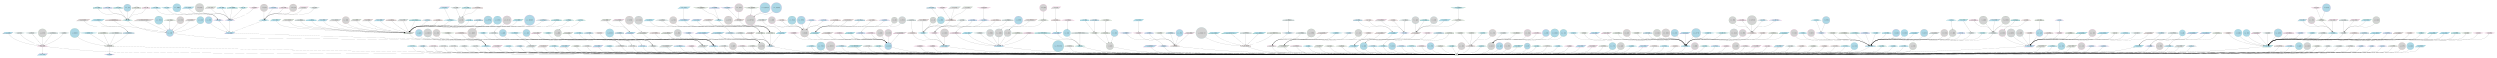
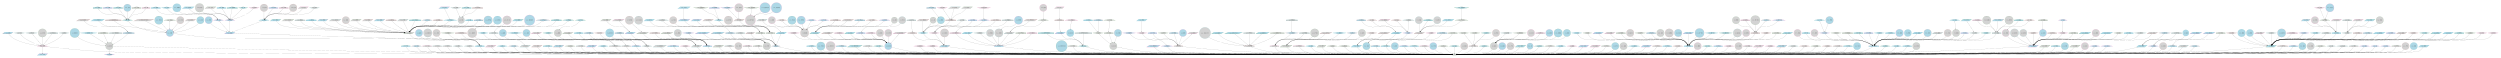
(1008, 33) -> (1009, 33)
(109, 46) -> (109, 46)
none -> (718, 46)
